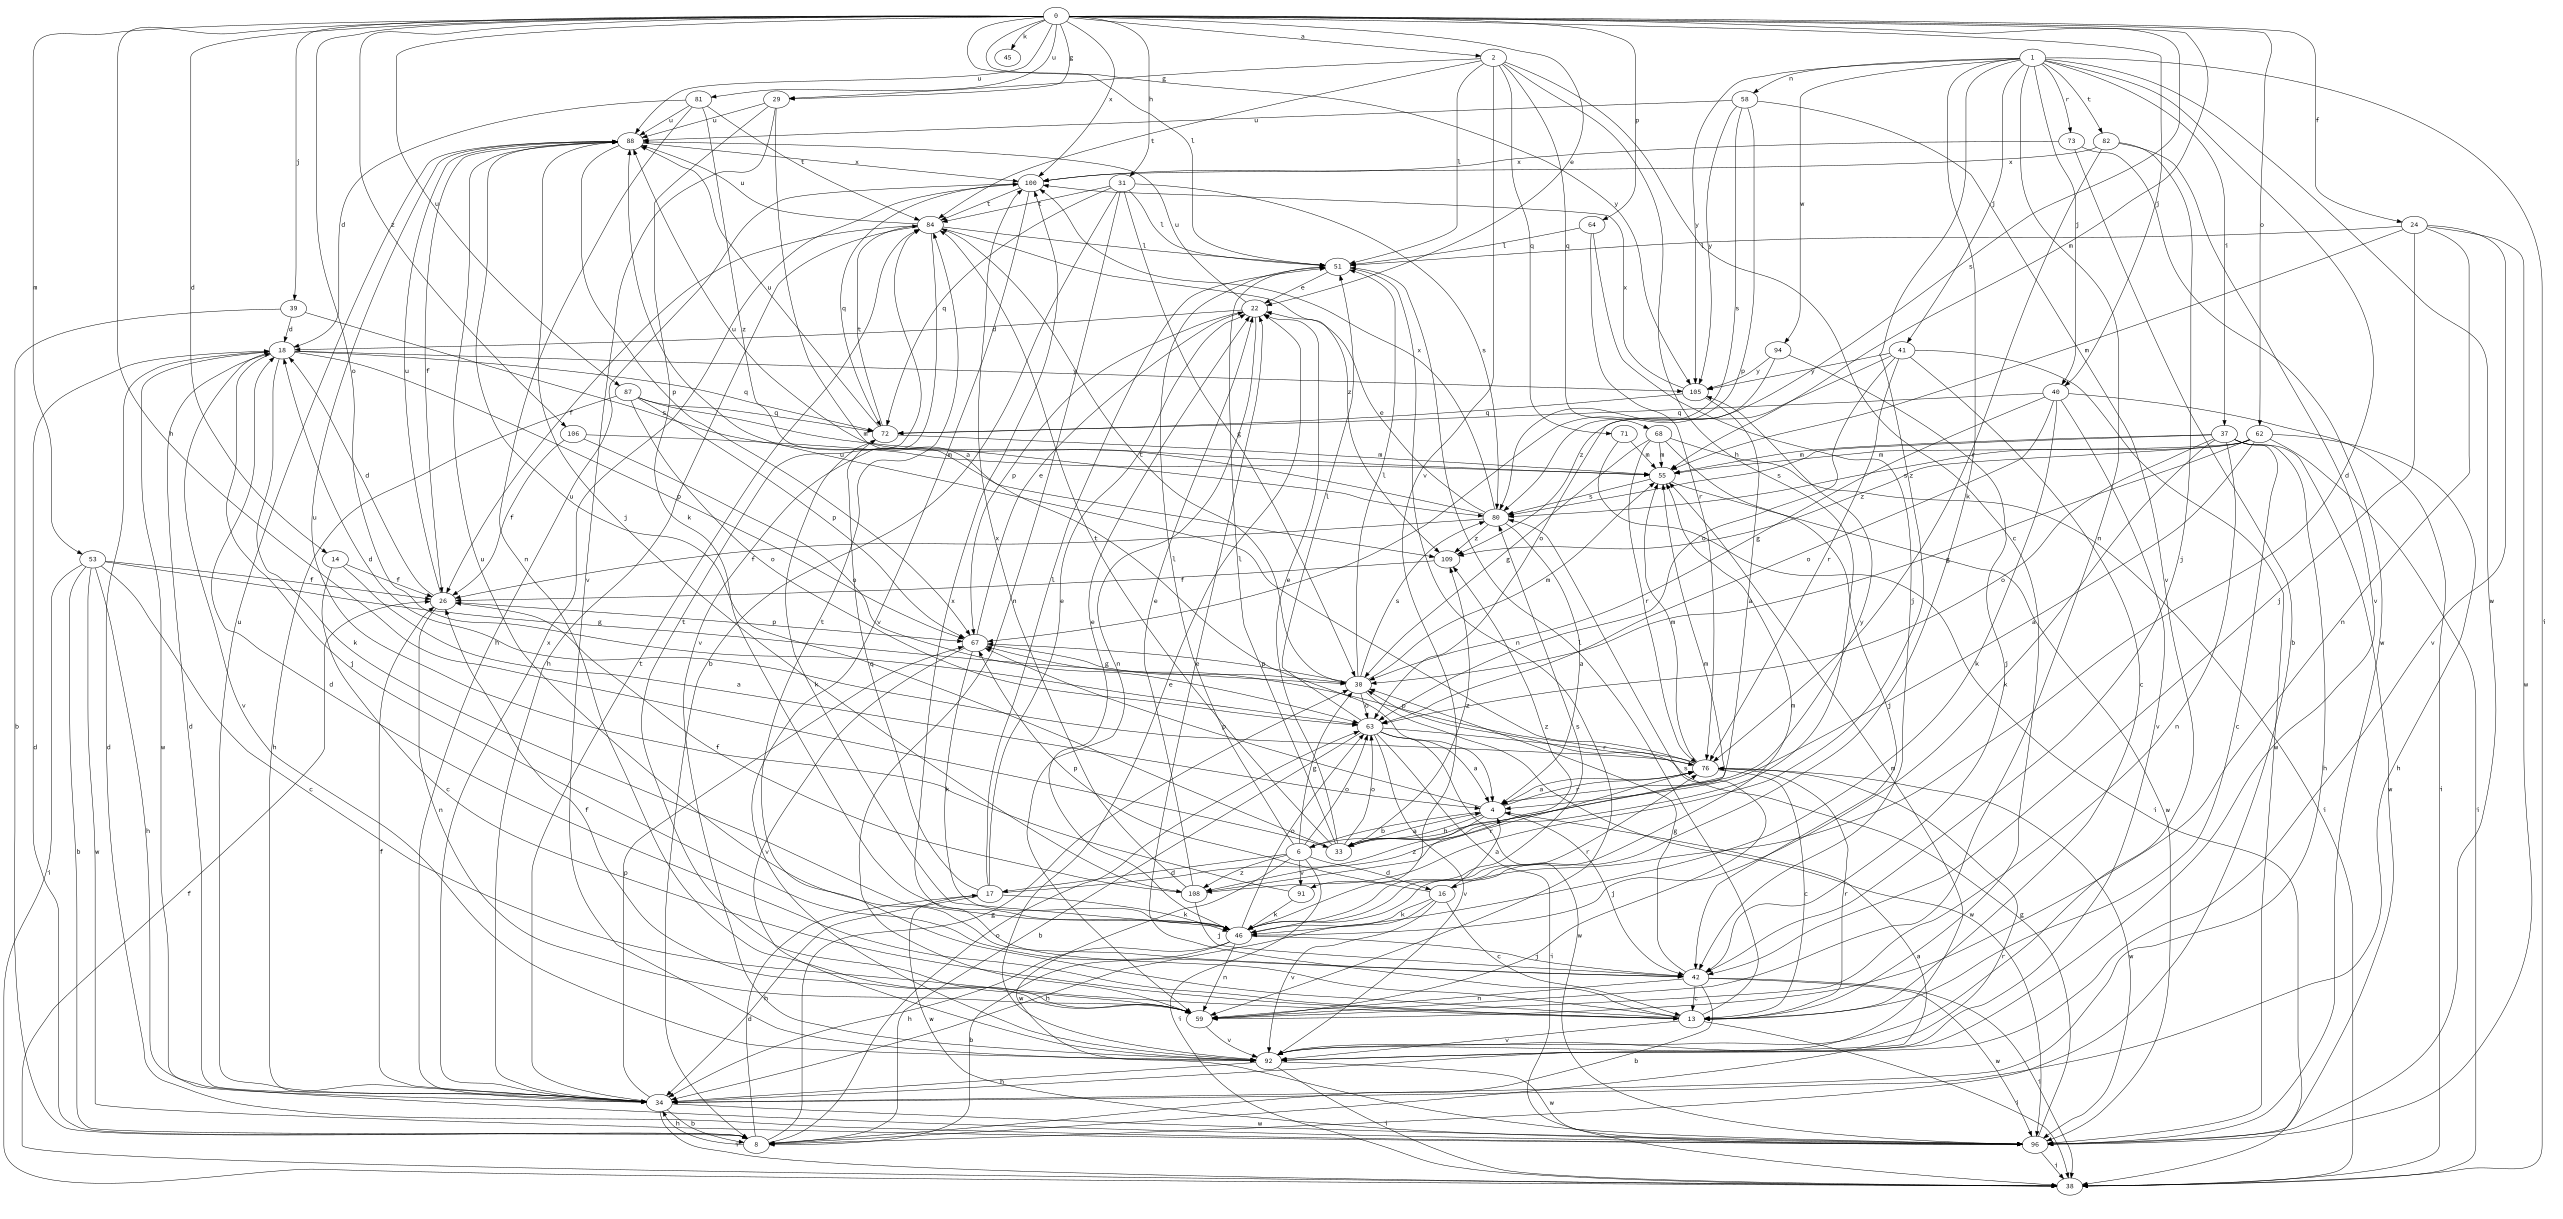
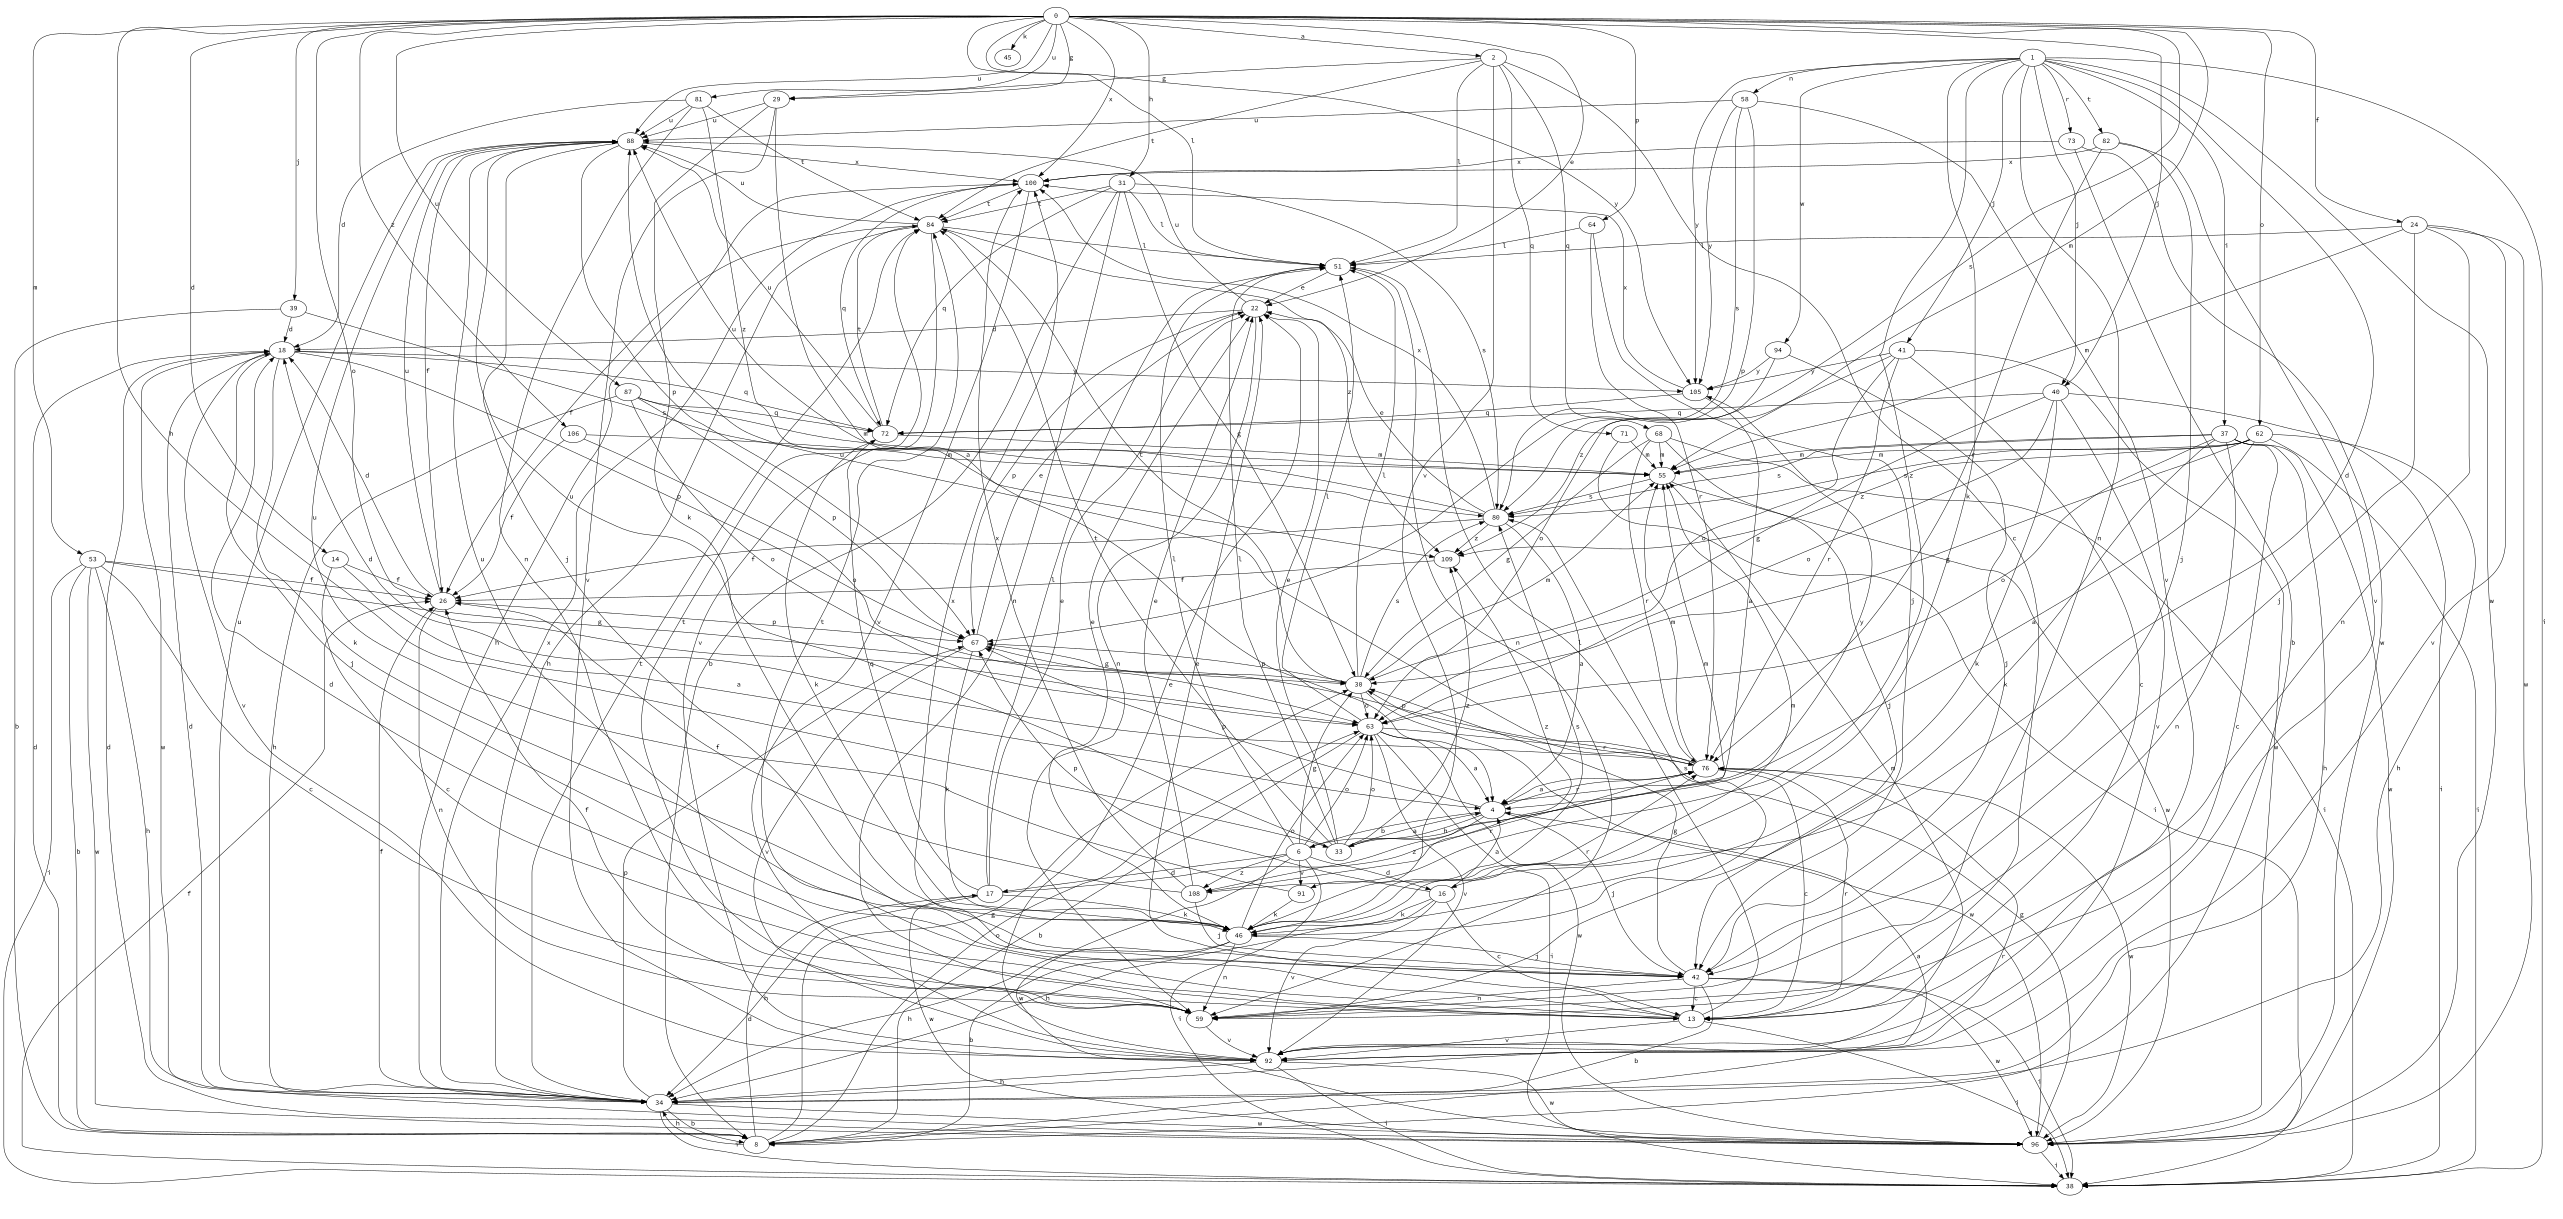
(1852, 563) -> none
(678, 576) -> (819, 827)
